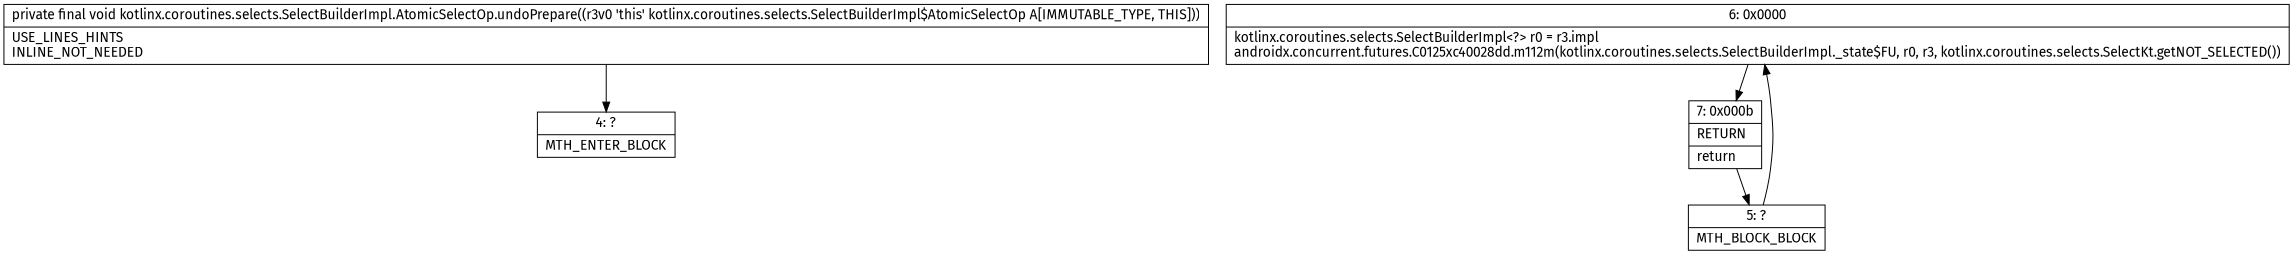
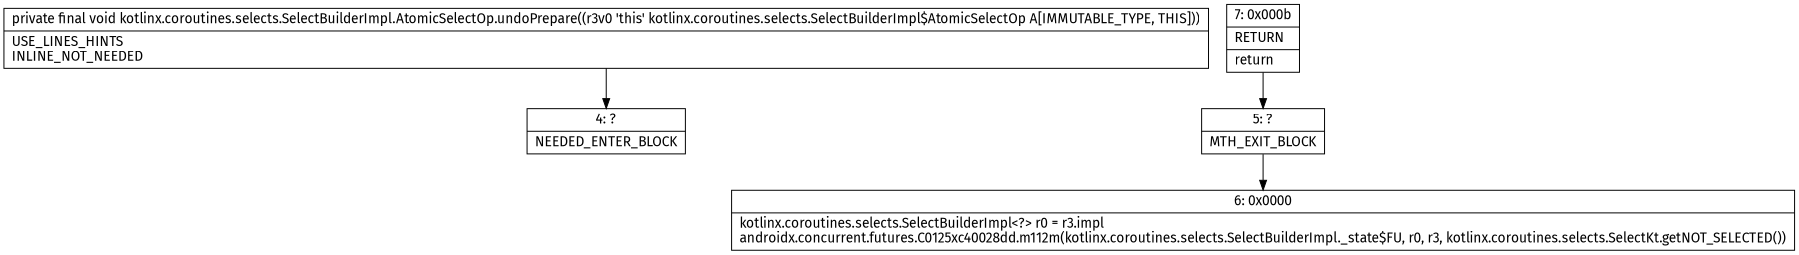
(1744, 78) -> none
(606, 146) -> (606, 142)
(1757, 238) -> (1263, 142)
